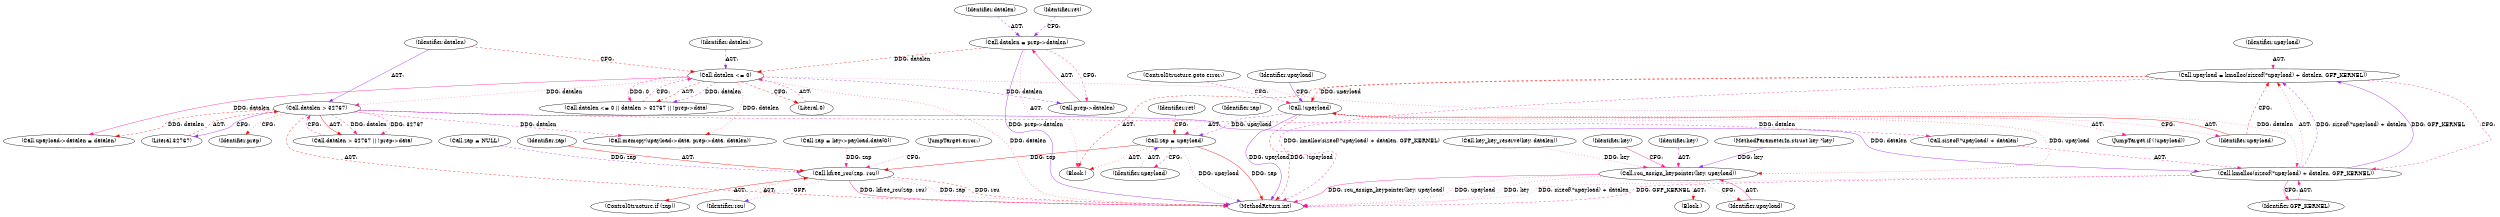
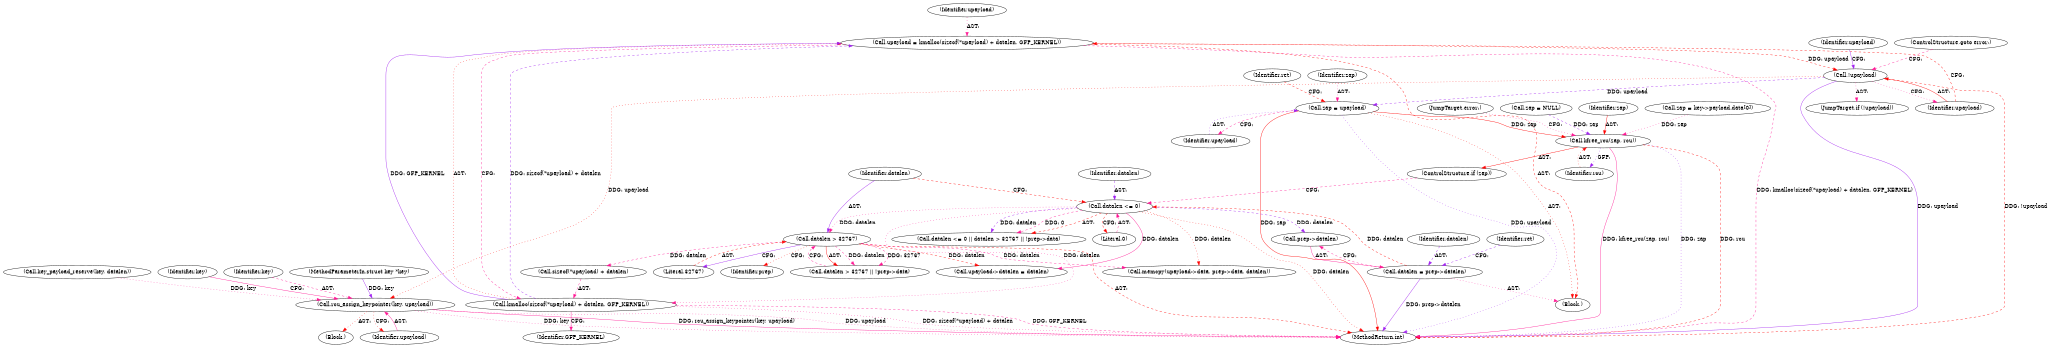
(663, 86) -> (1284, 190)
(1234, 128) -> none
(1510, 141) -> (77, 272)
(2300, 192) -> none
